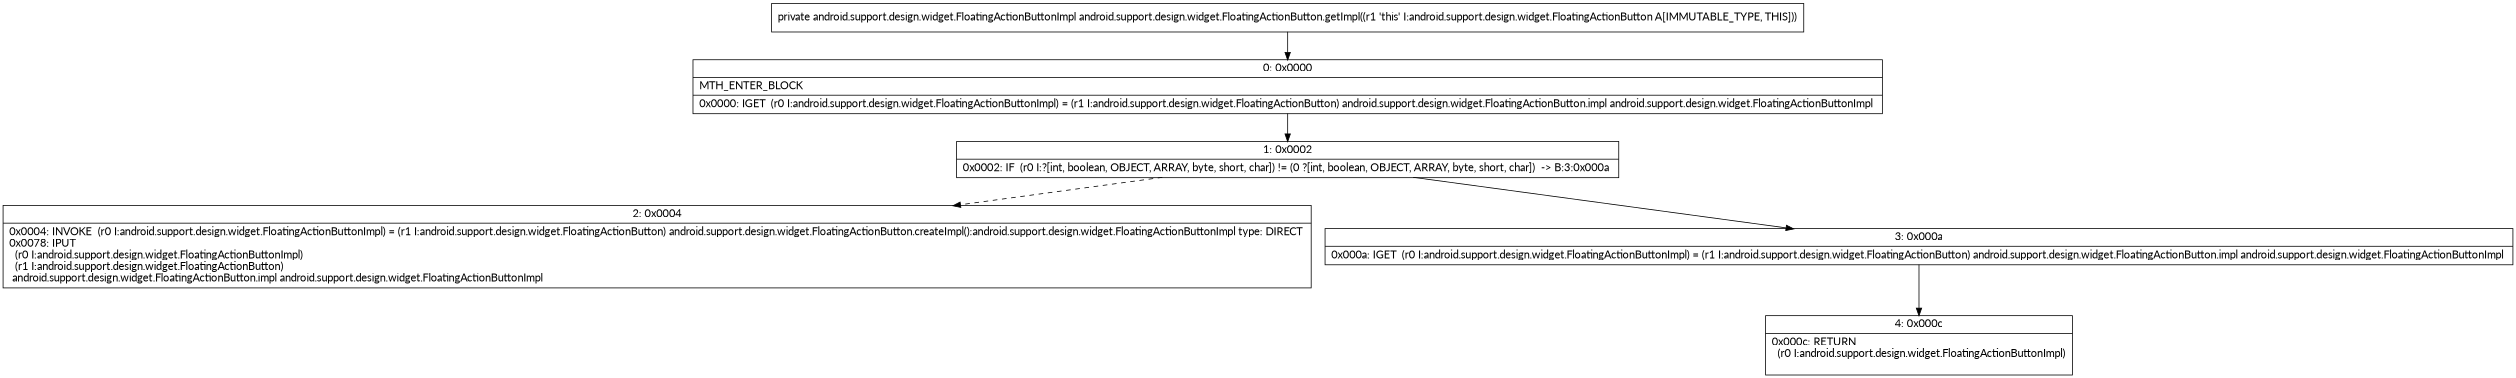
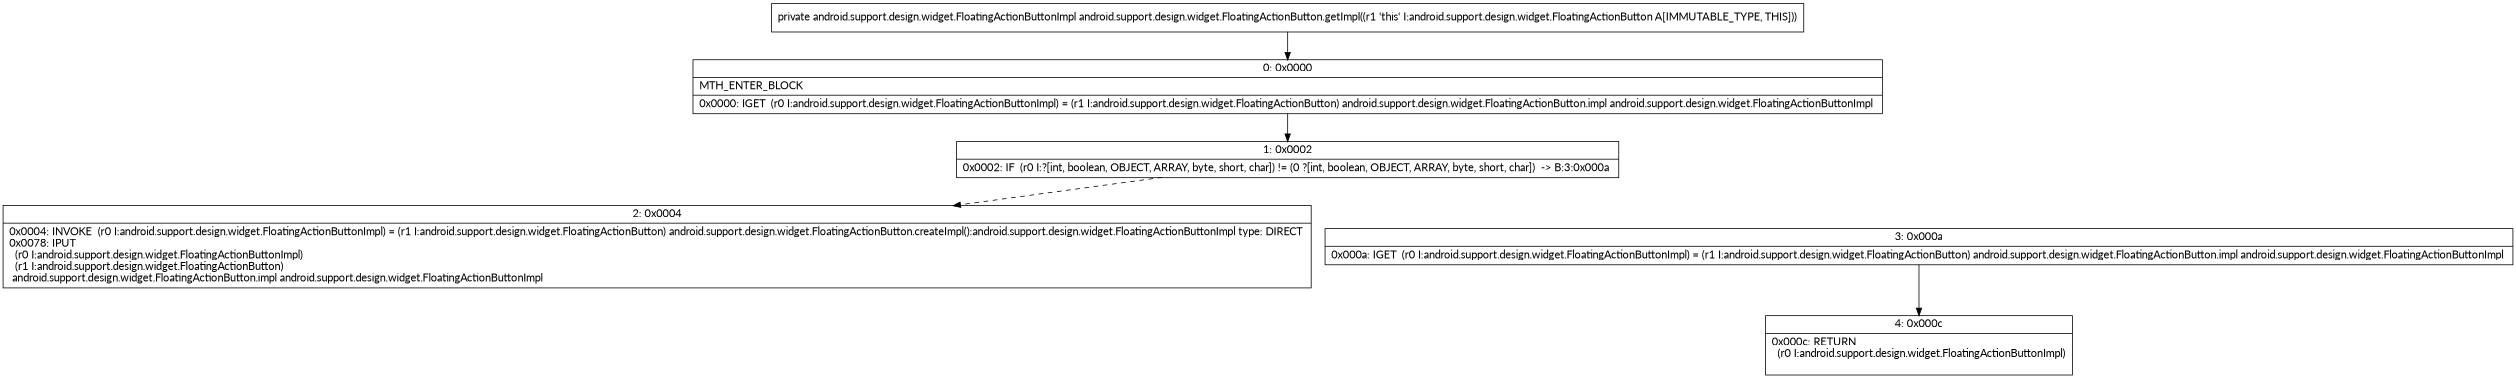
(1600, 203) -> none
